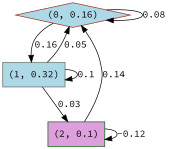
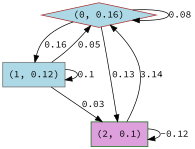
none -> (109, 71)
(34, 75) -> (34, 75)
(114, 75) -> (152, 75)
